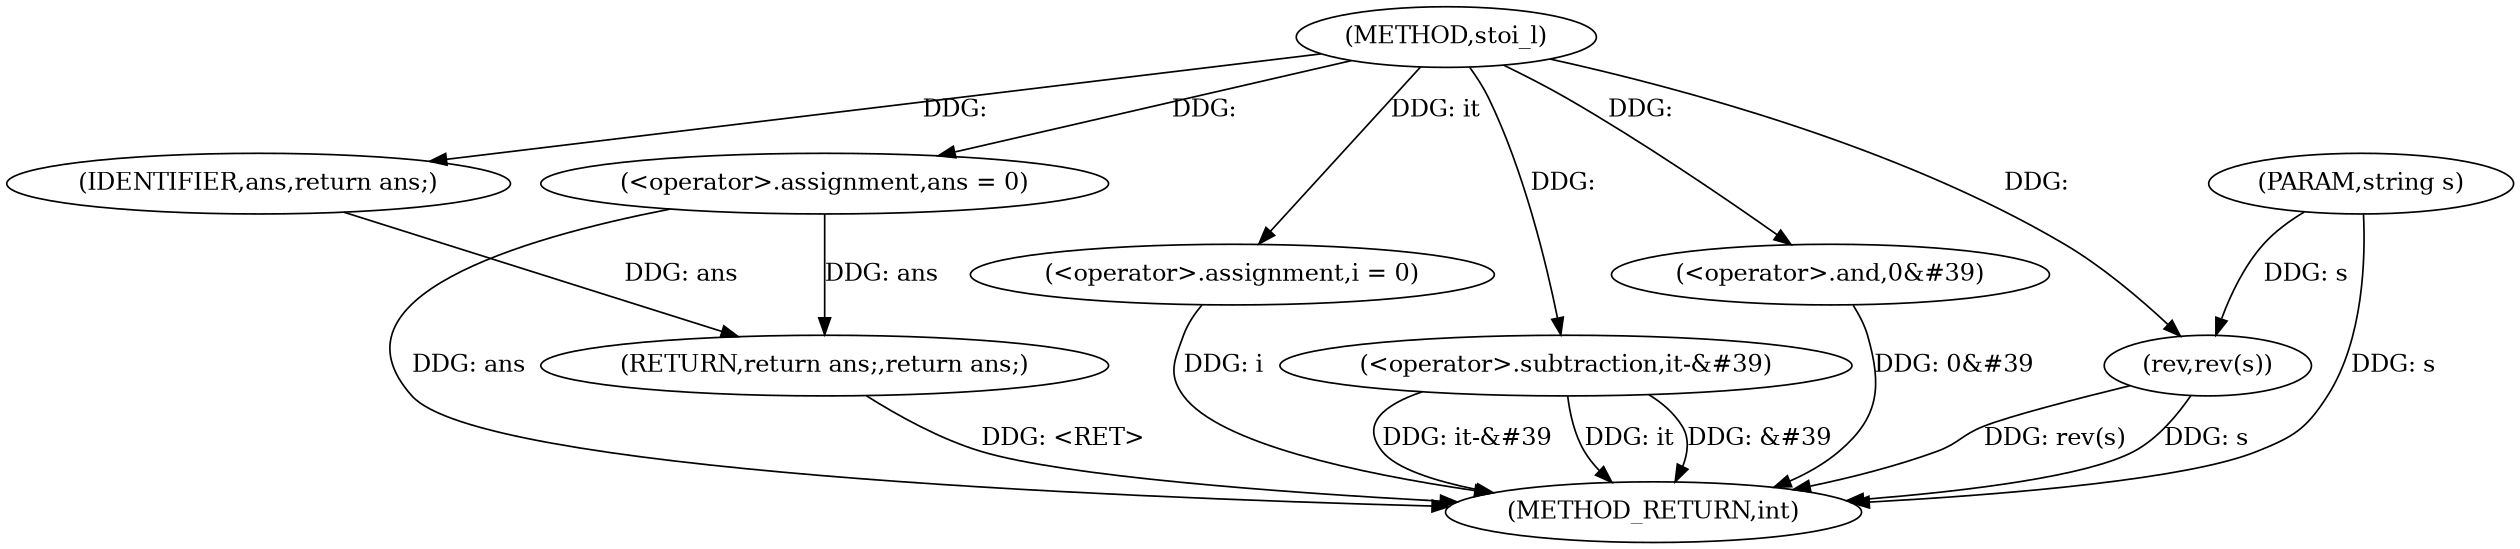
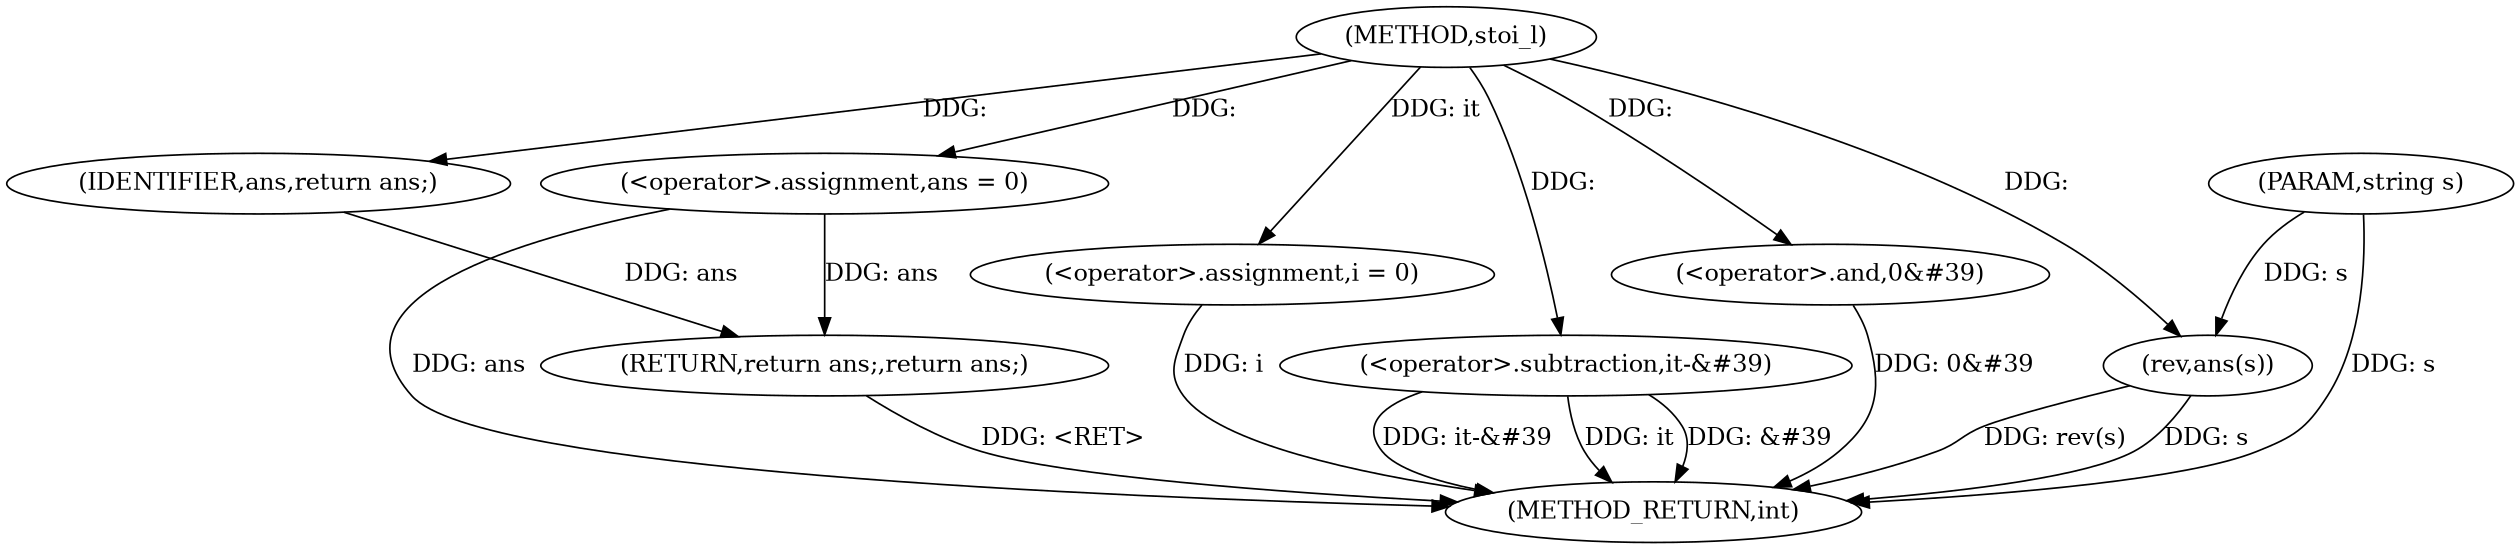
(2208, 366) -> (2208, 366)
